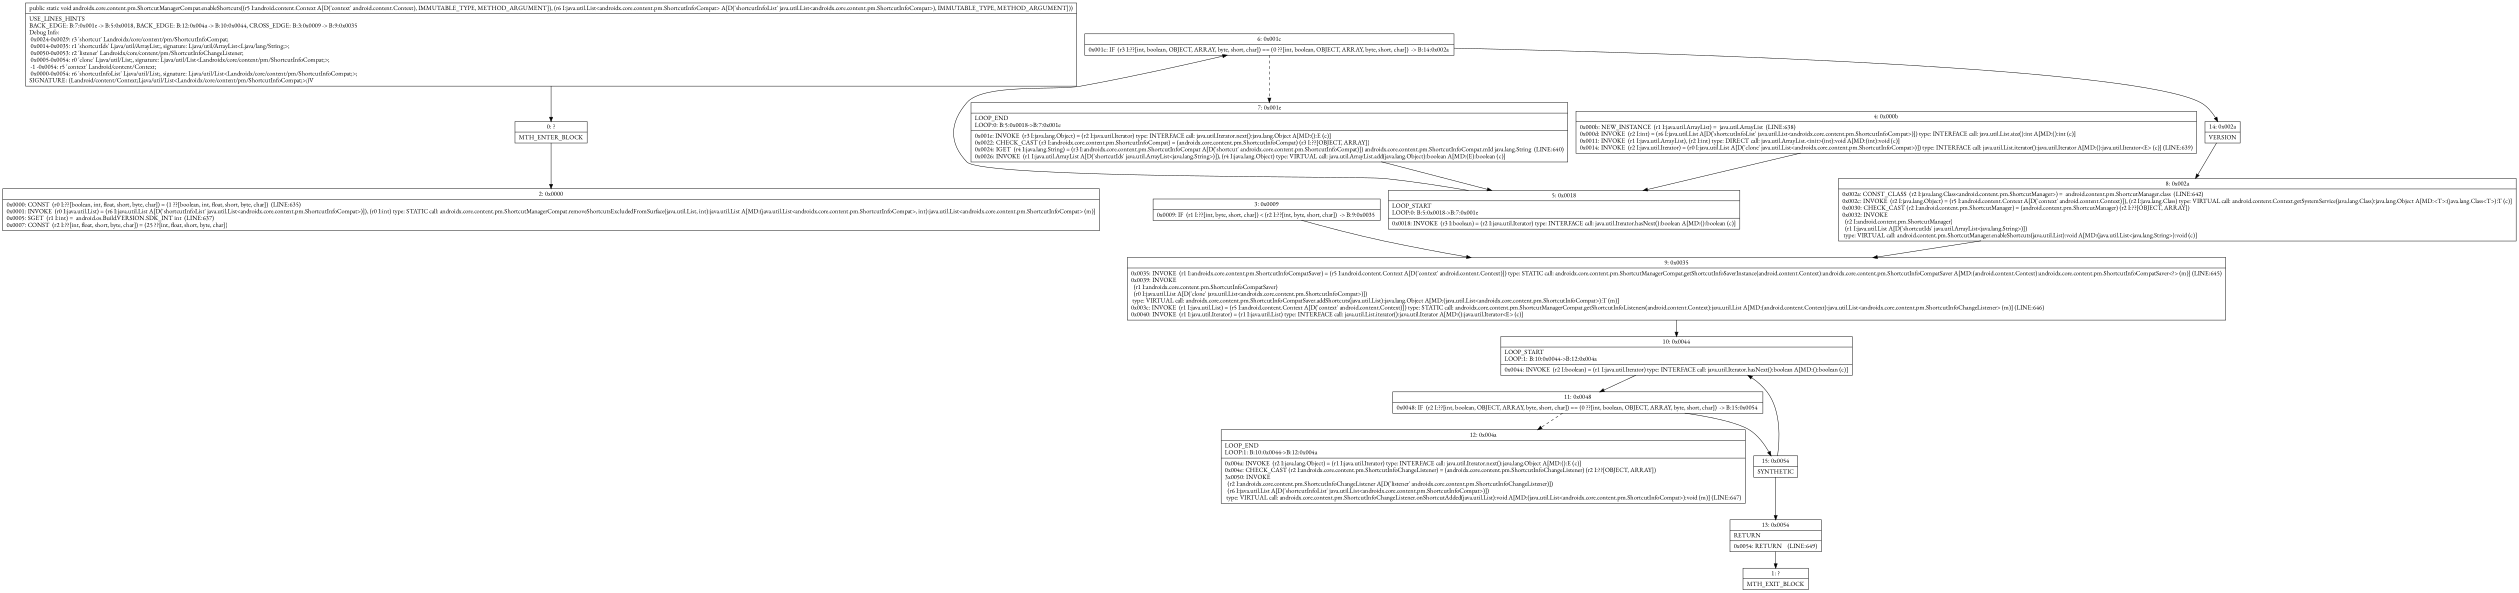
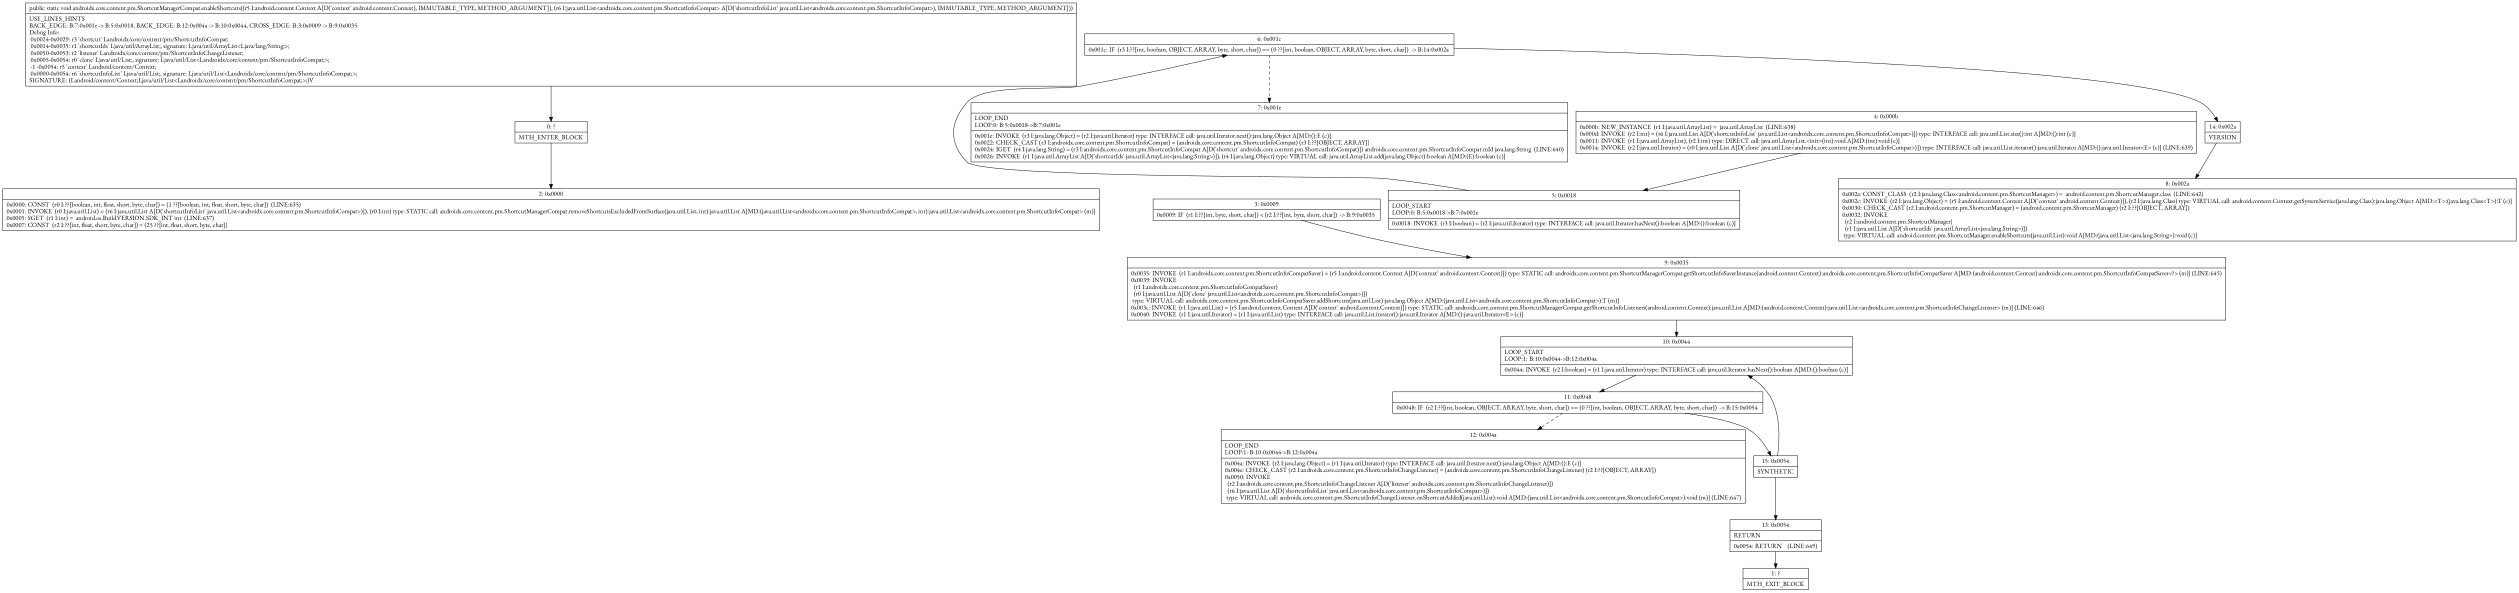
(1434, 176) -> none
(1929, 249) -> none
(1249, 477) -> (1249, 477)
